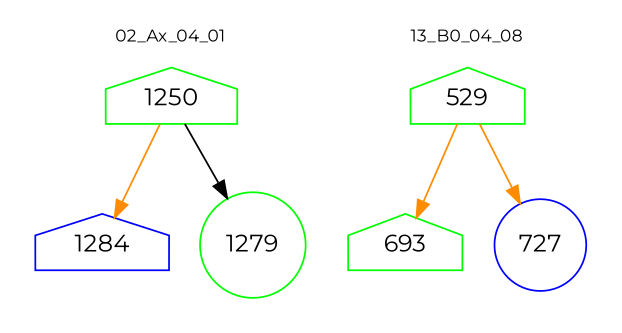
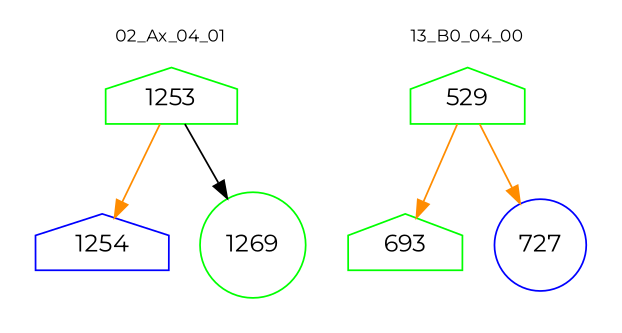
(468, 37) -> (468, 37)
(171, 99) -> (171, 99)
(102, 245) -> (102, 245)
(253, 245) -> (253, 245)
